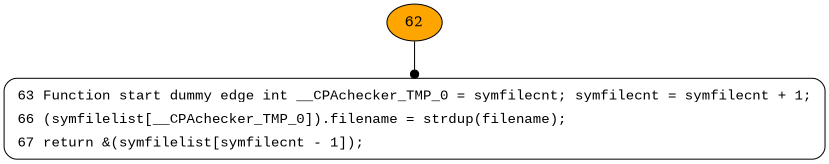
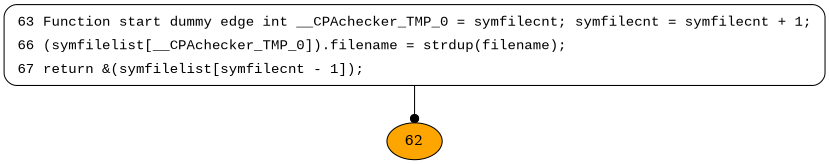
(415, 56) -> (415, 100)
